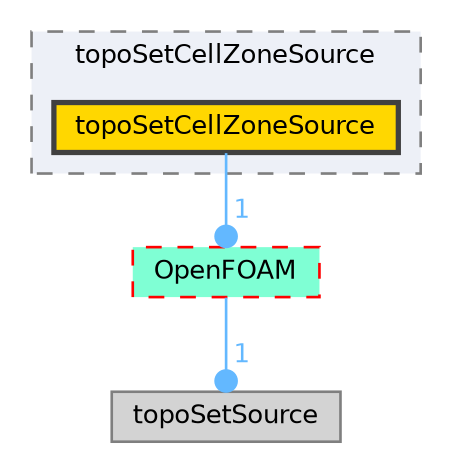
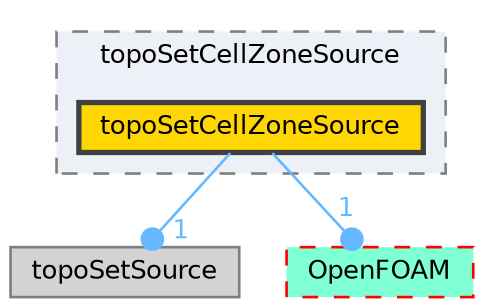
(226, 334) -> (195, 192)
